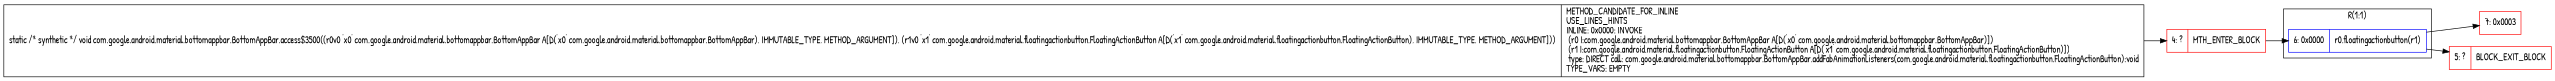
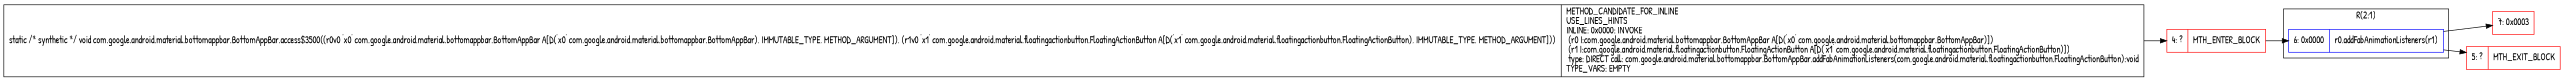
(2357, 16) -> (2366, 16)
(2378, 40) -> (2386, 40)
(2511, 58) -> (2524, 58)
